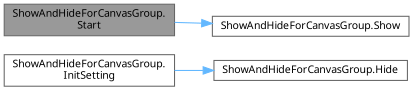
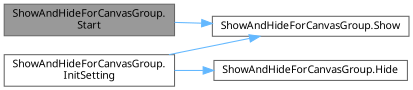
none -> (209, 47)
